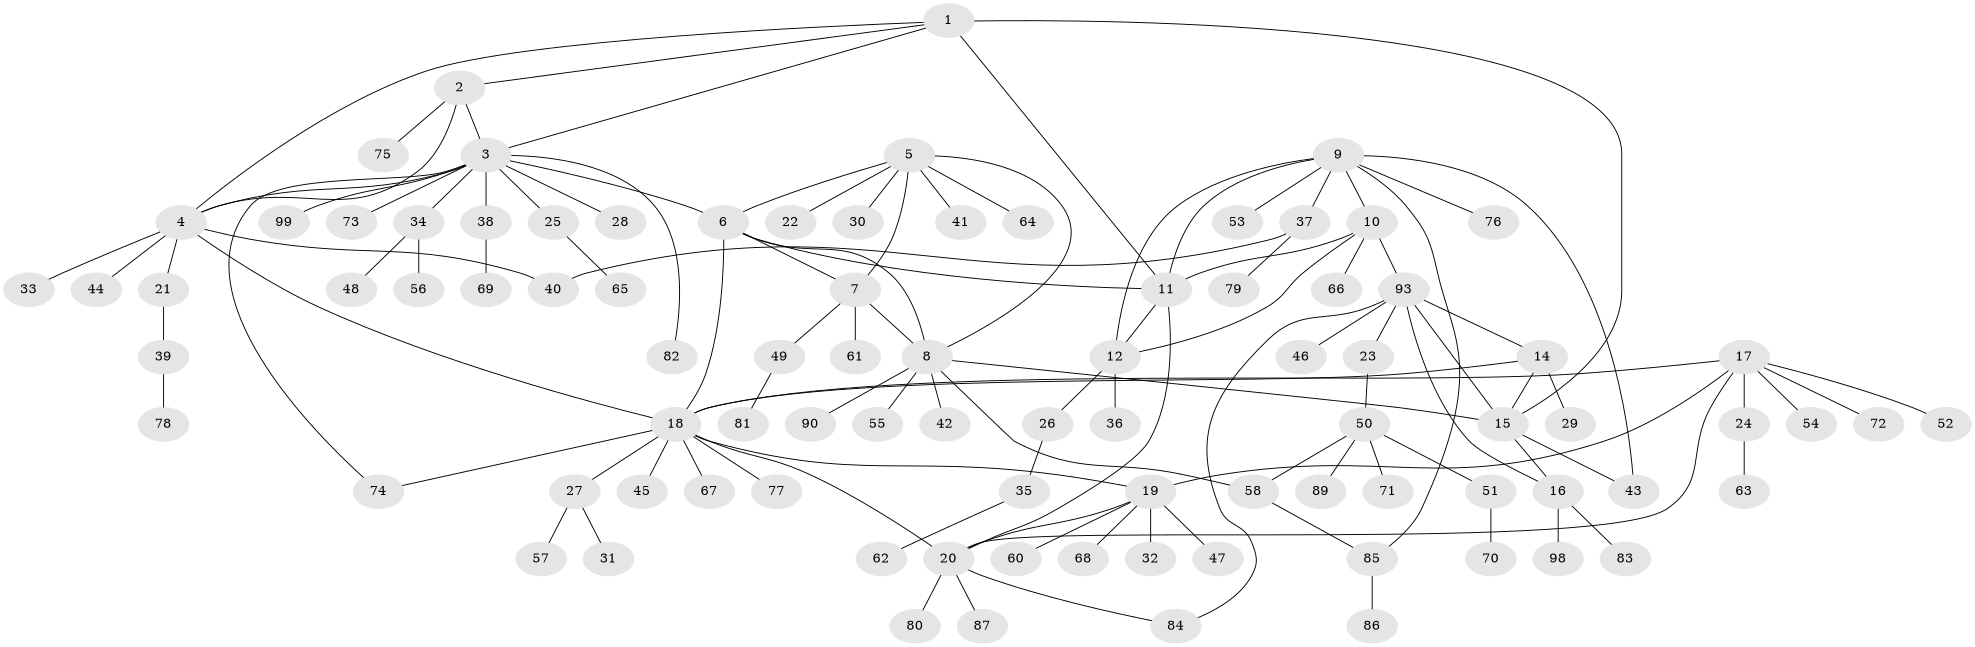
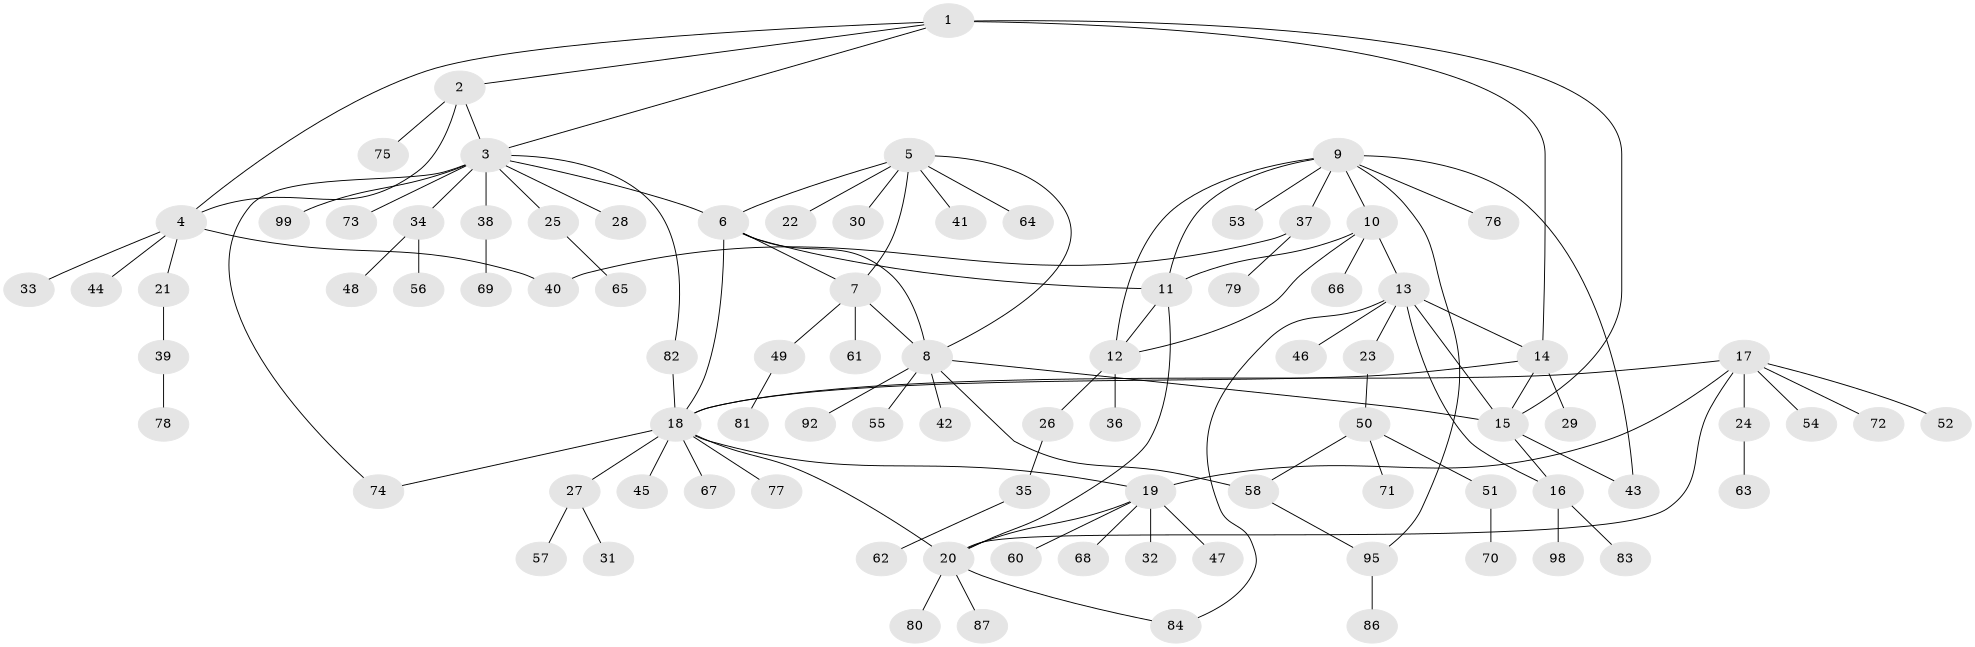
(1058, 155) -> (1370, 56)
(334, 189) -> none
(1404, 290) -> (1404, 290)
(417, 347) -> (674, 391)
(810, 424) -> (810, 424)
(1321, 492) -> none
(1372, 559) -> (1372, 559)
